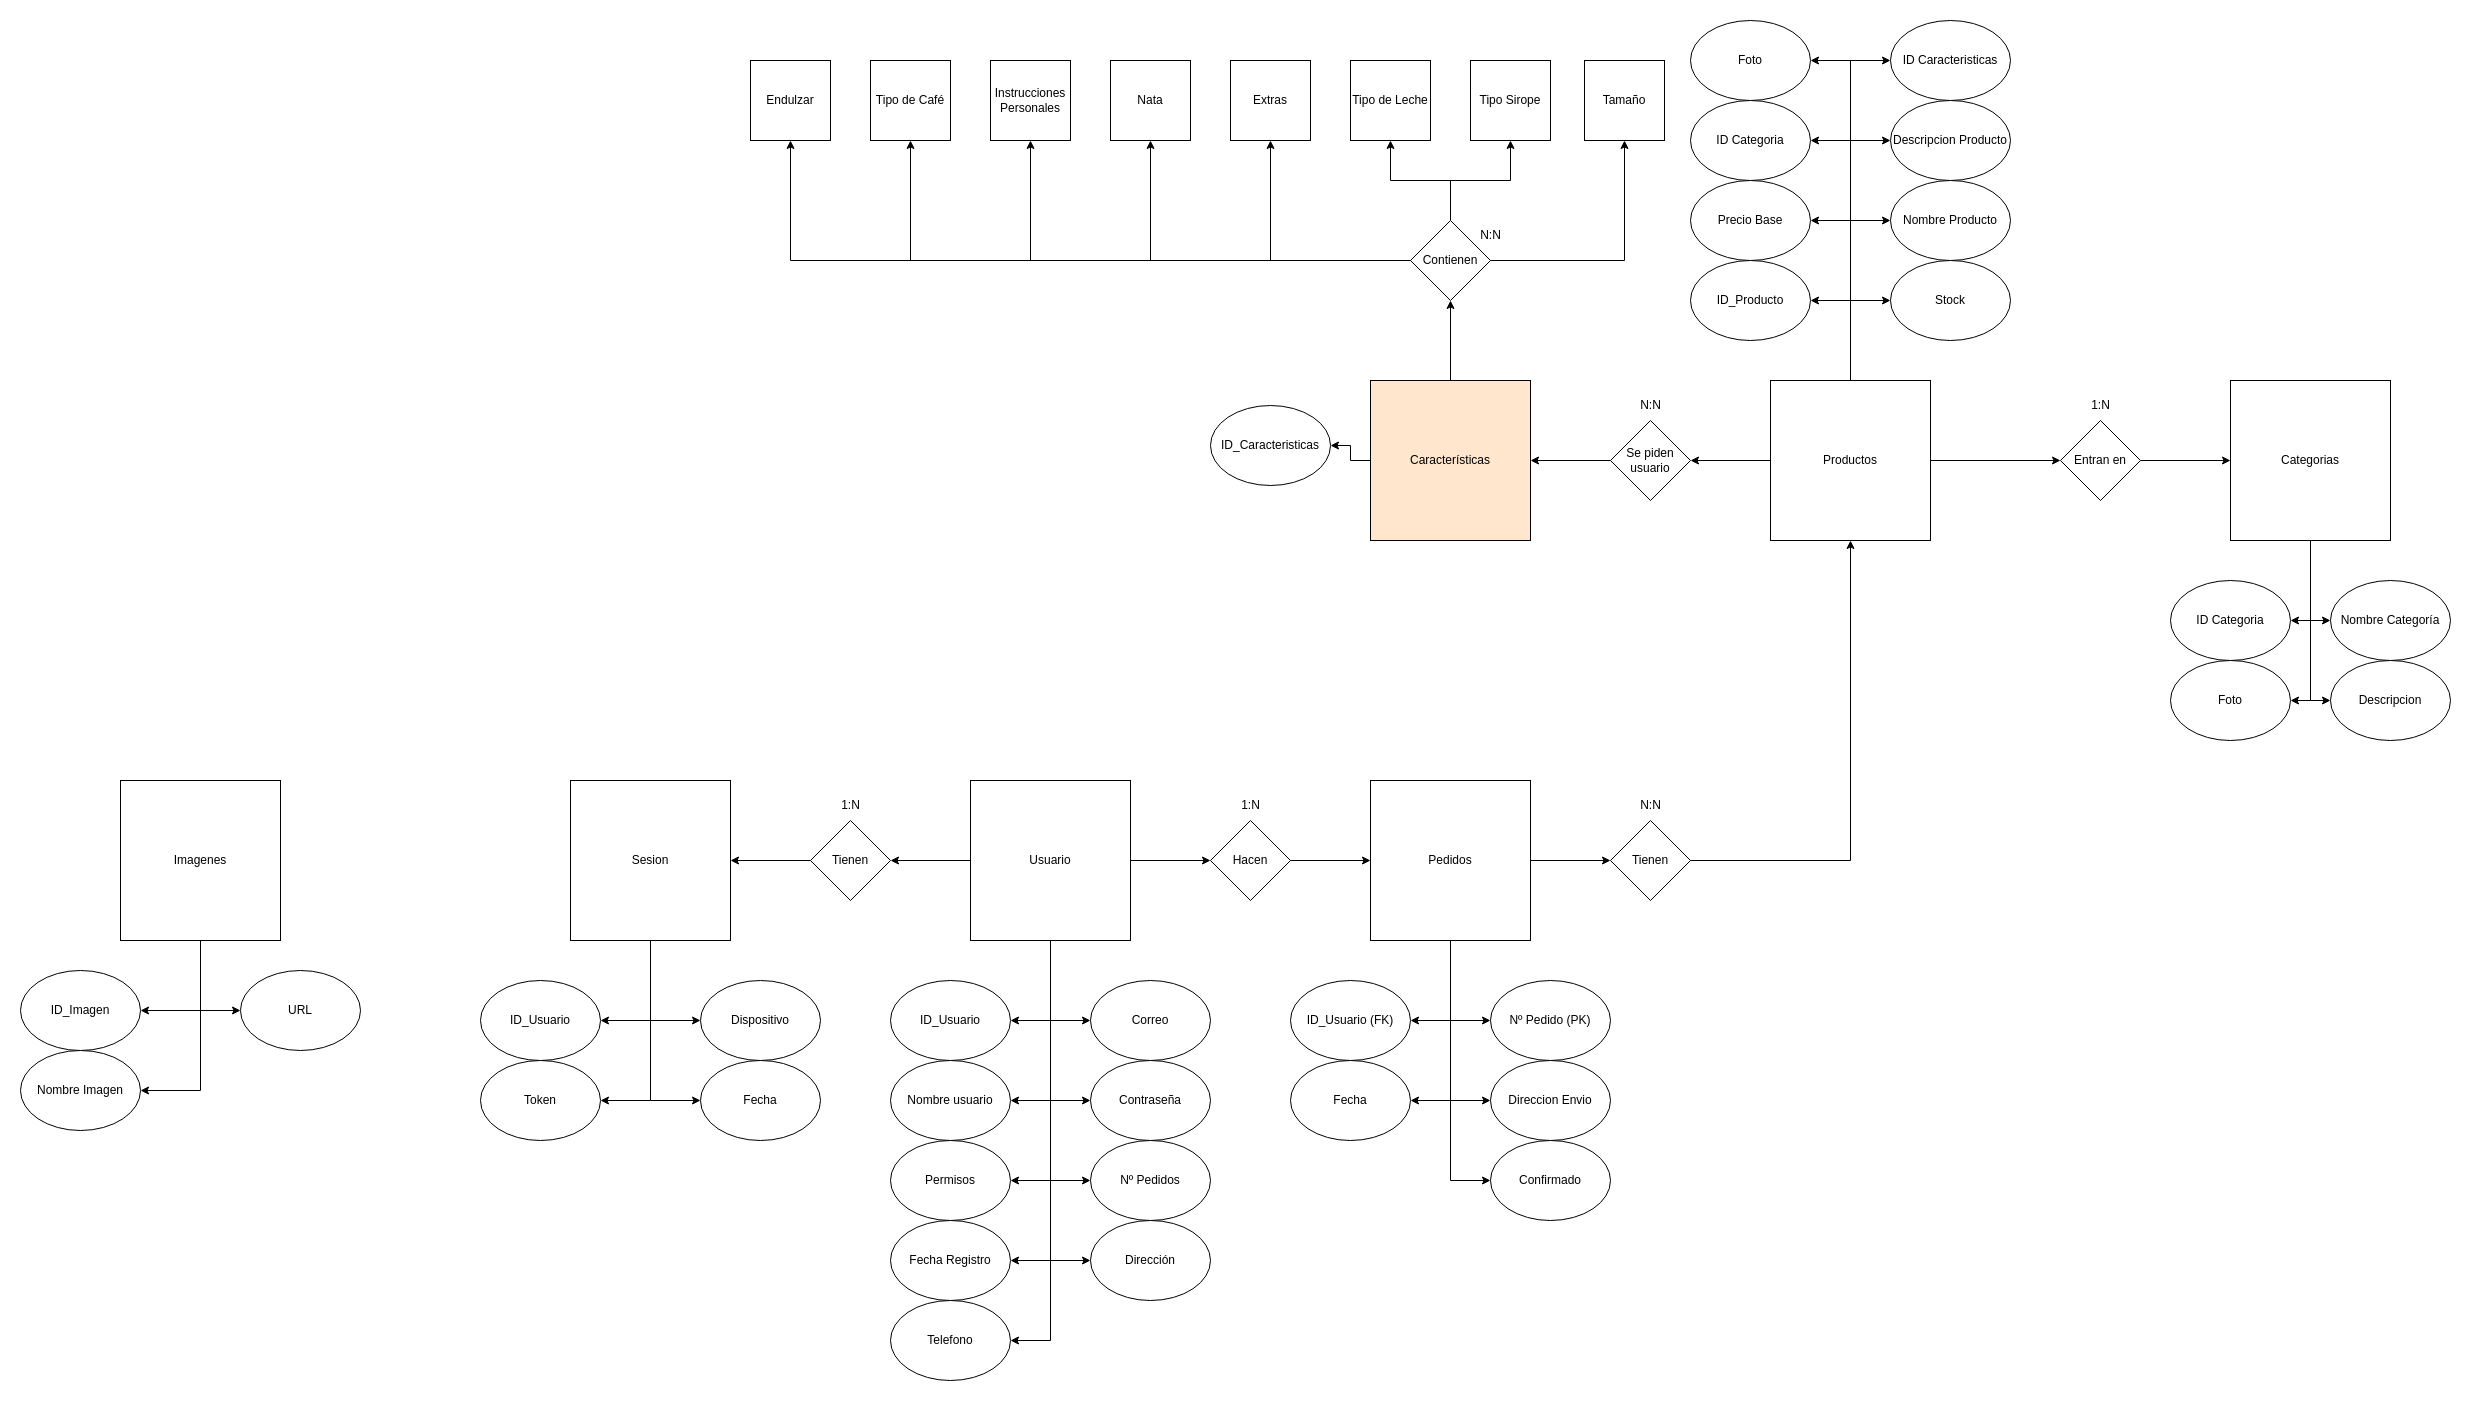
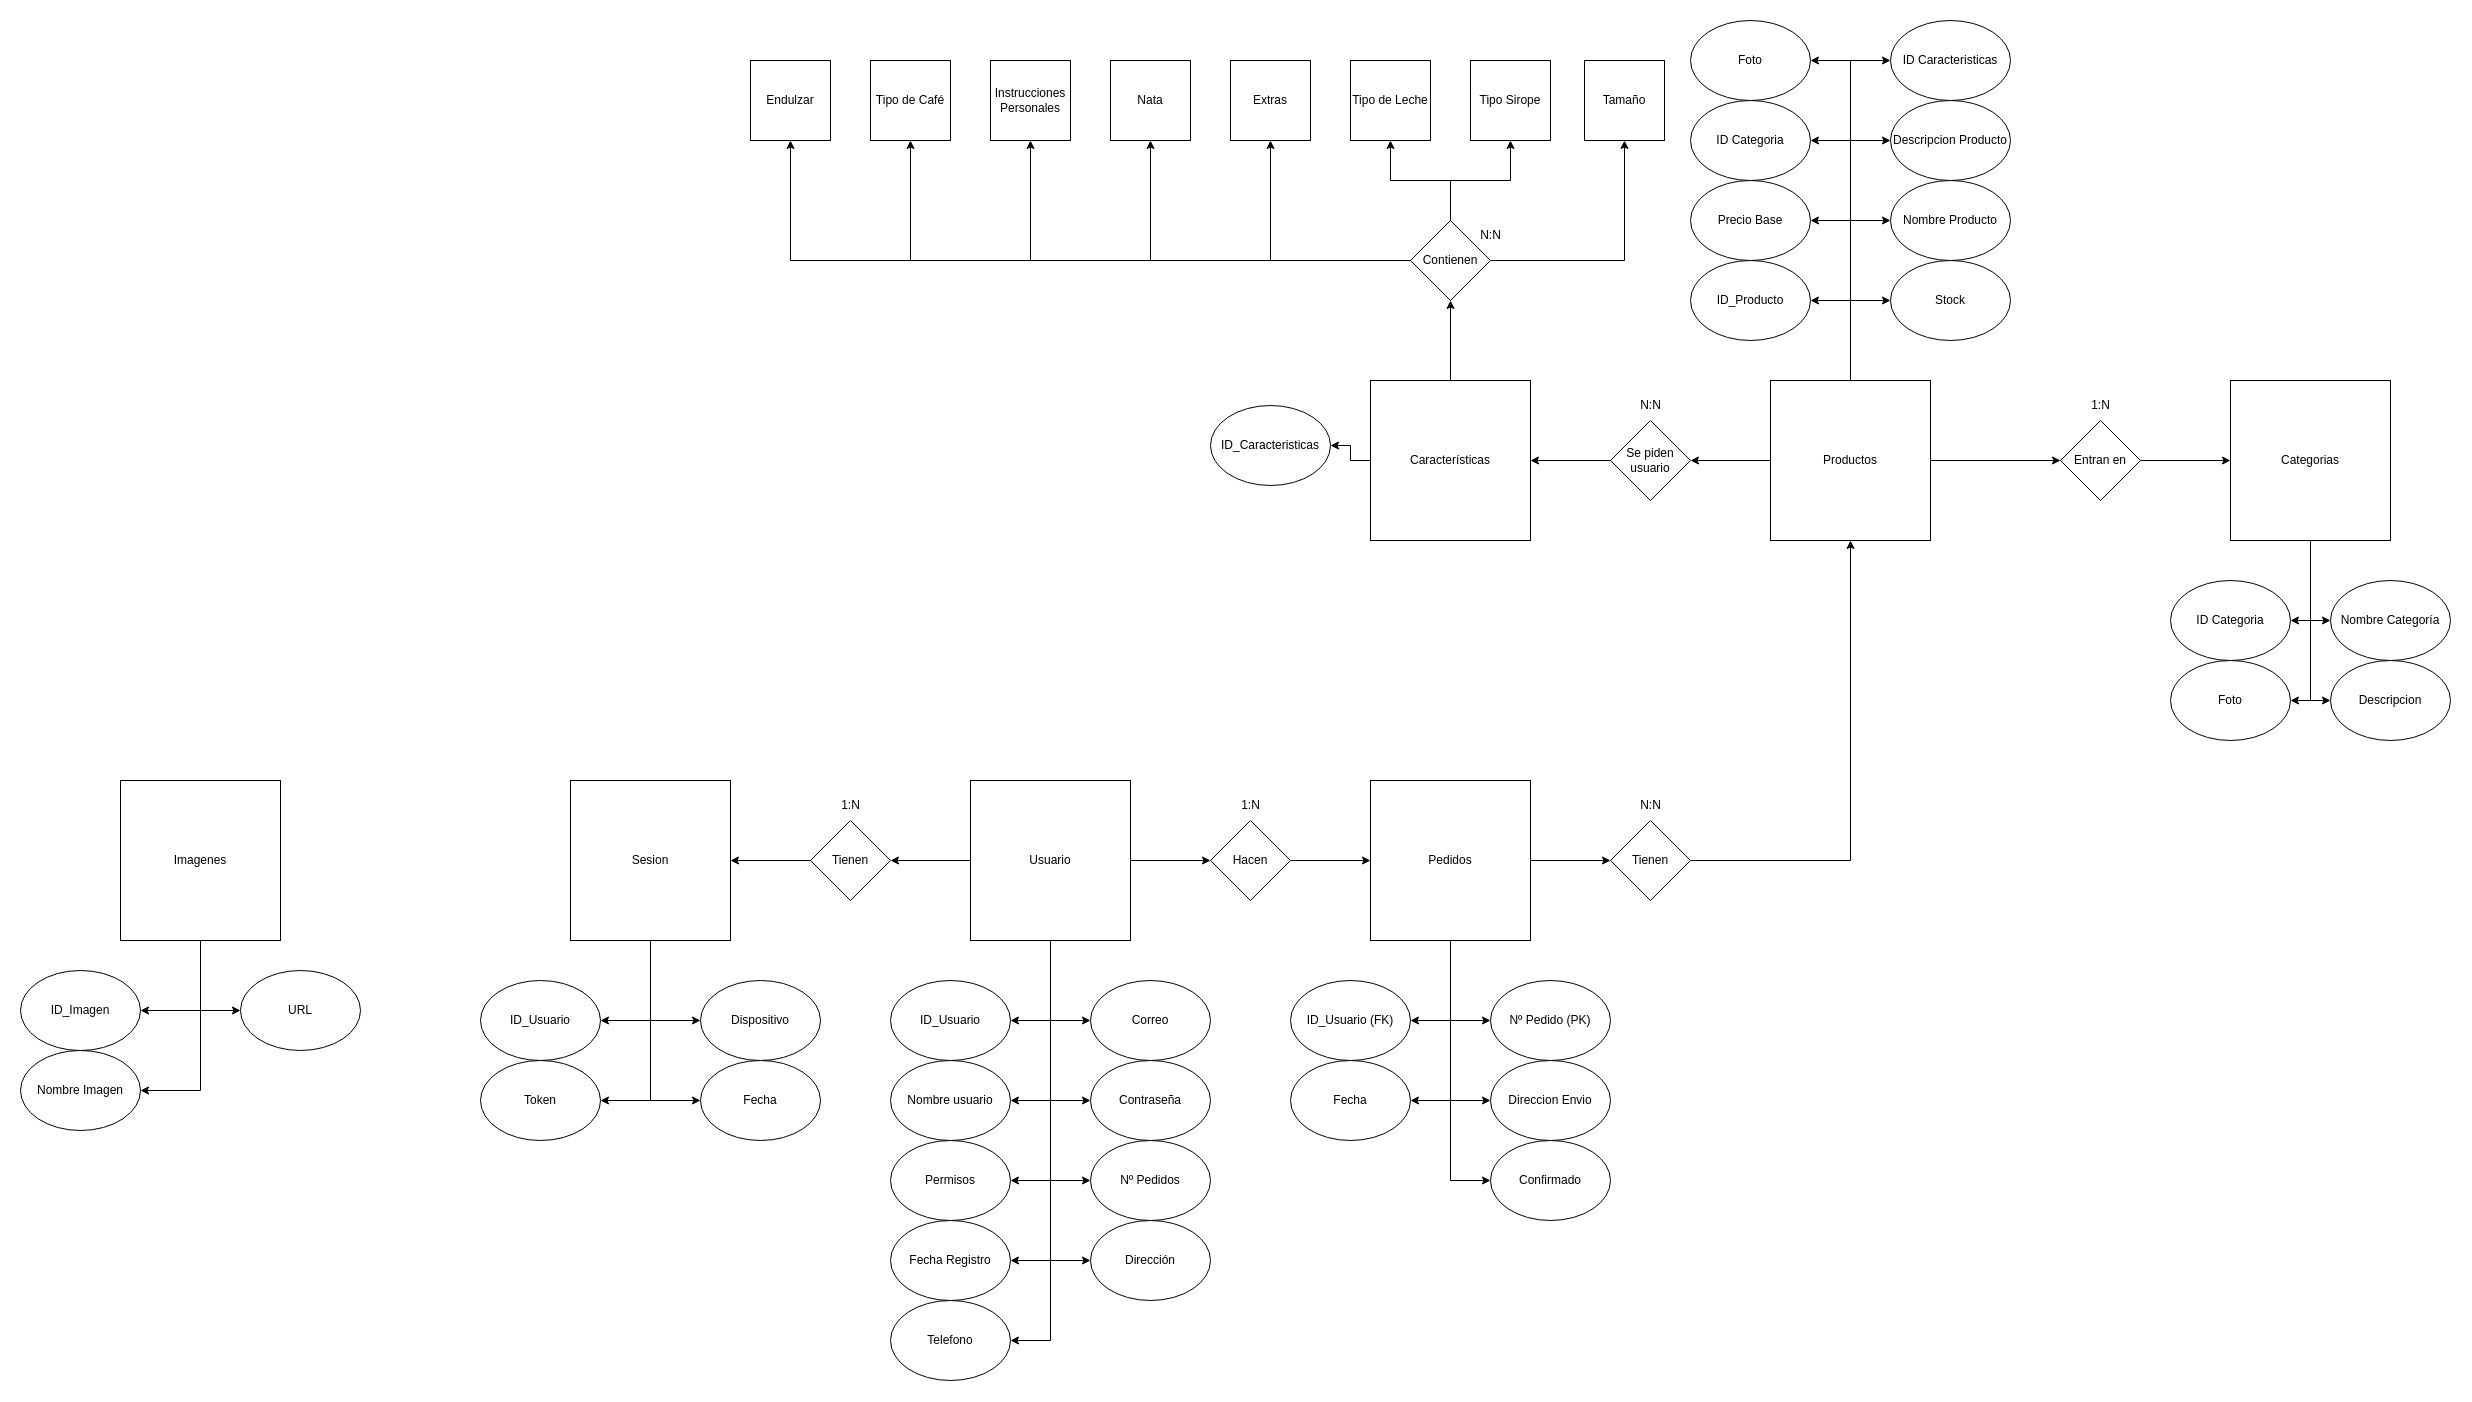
(1451, 461) -> (1451, 461)
